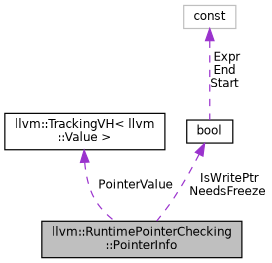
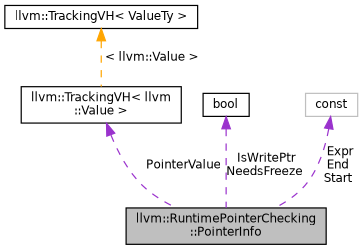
none -> (101, 17)
(210, 80) -> (312, 175)
